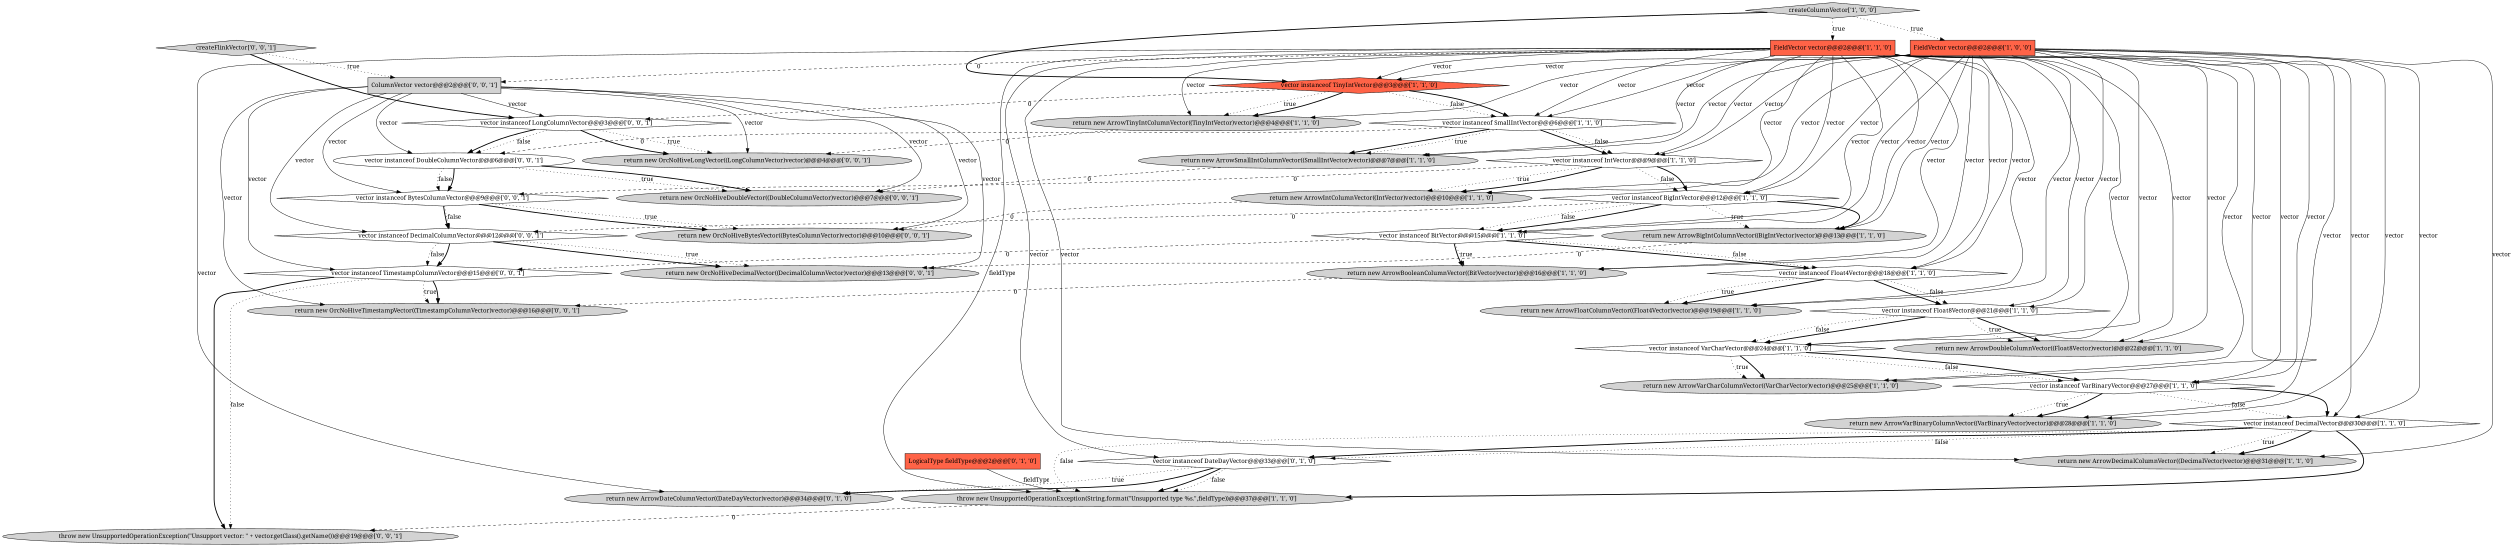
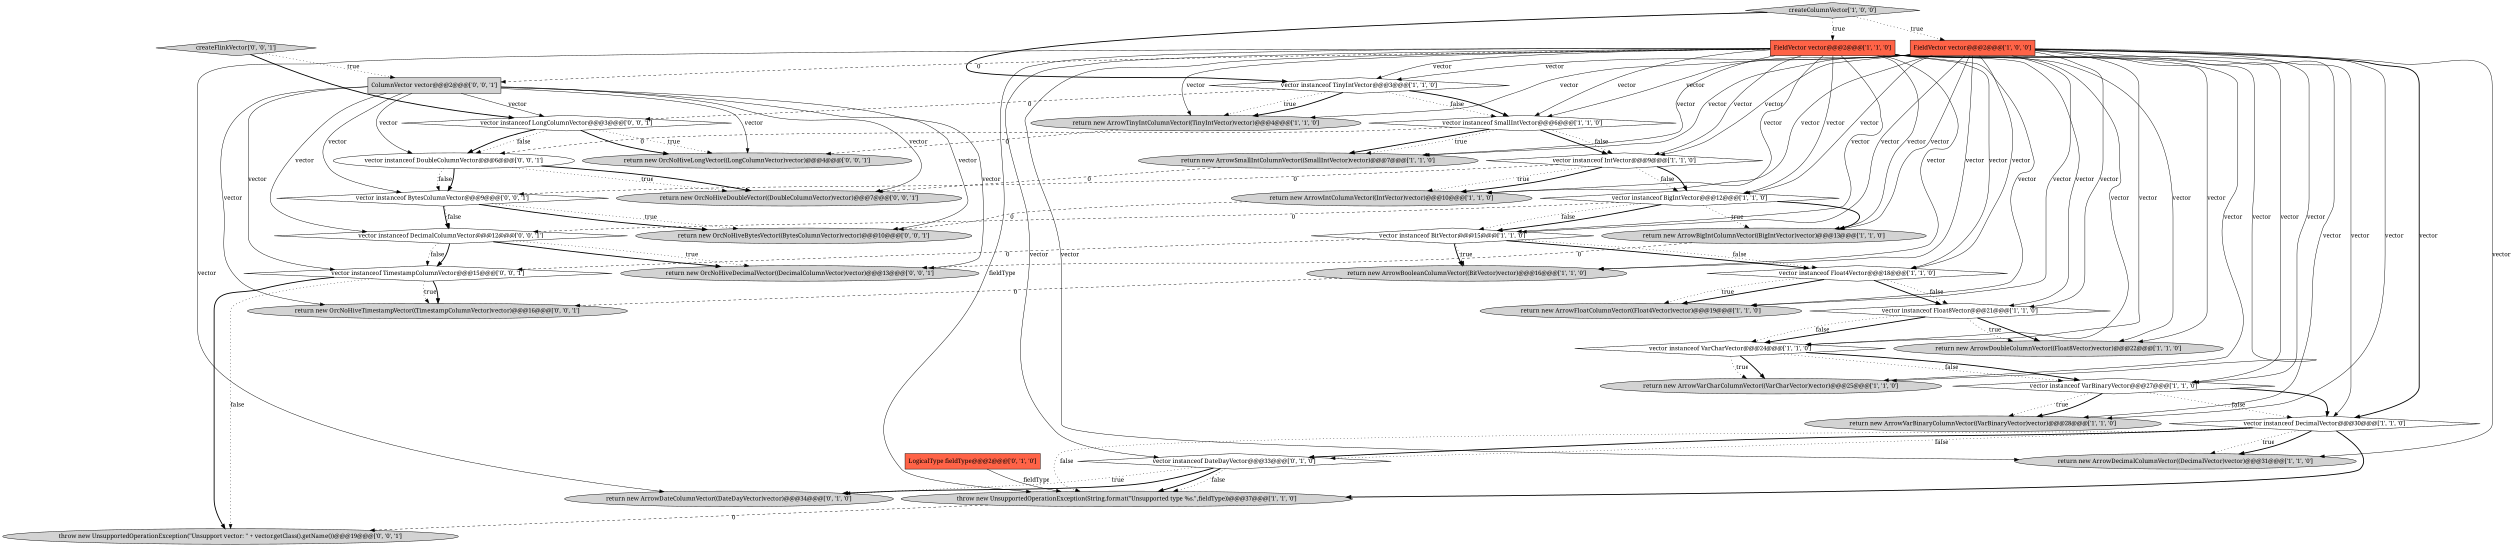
(2416, 74) -> (2416, 74)
(1359, 86) -> (1359, 86)
